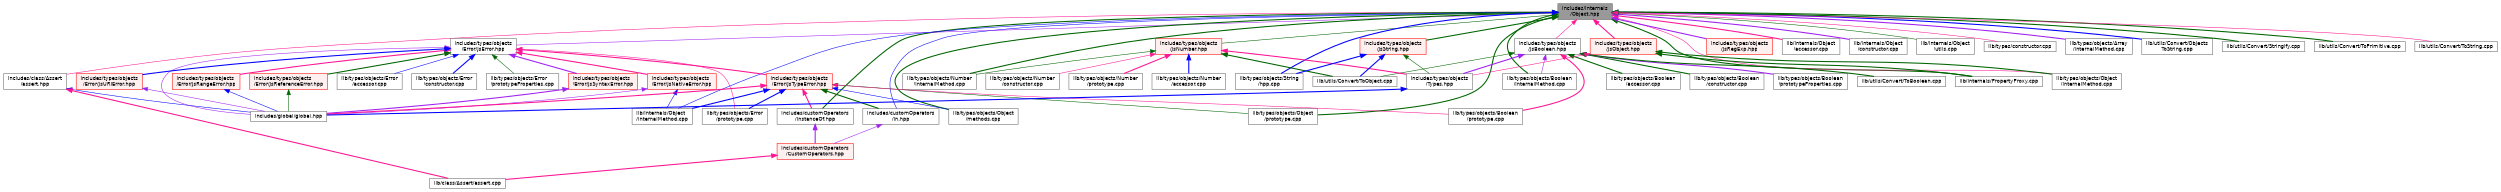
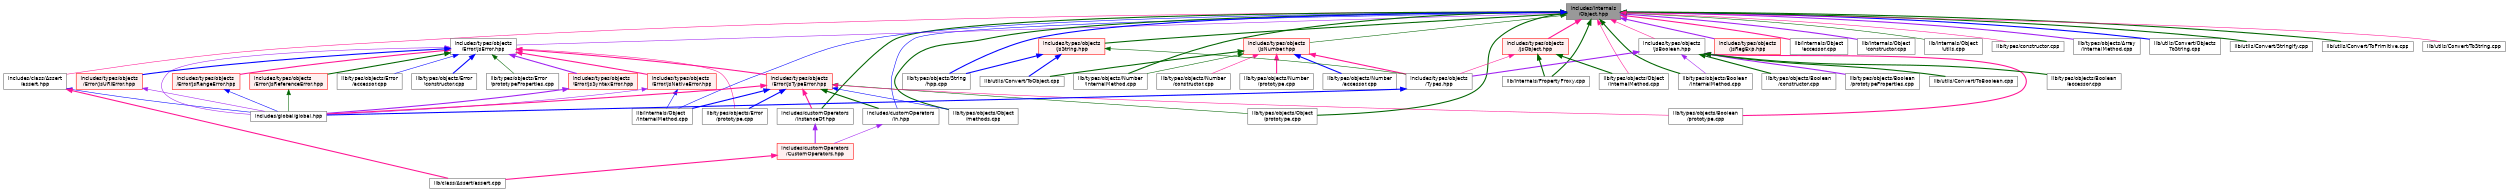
(1445, 65) -> none
